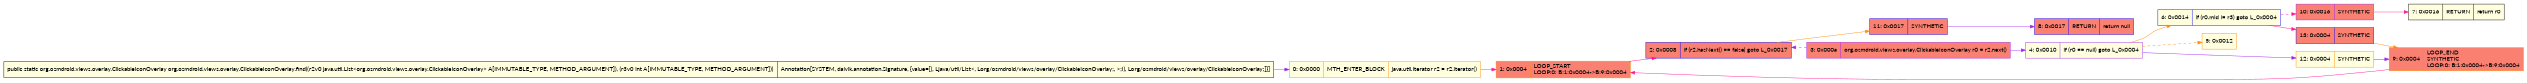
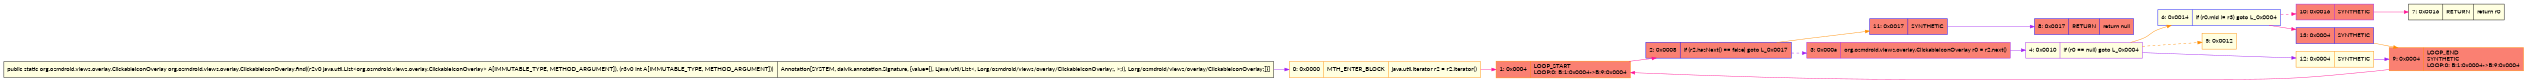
(1801, 47) -> (1797, 53)
